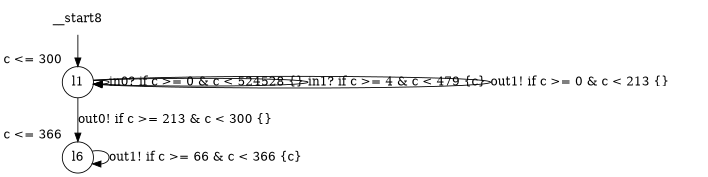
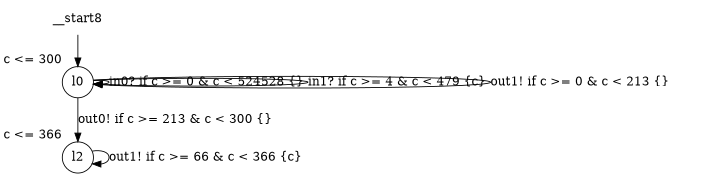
(78, 82) -> (78, 82)
(78, 157) -> (78, 157)
